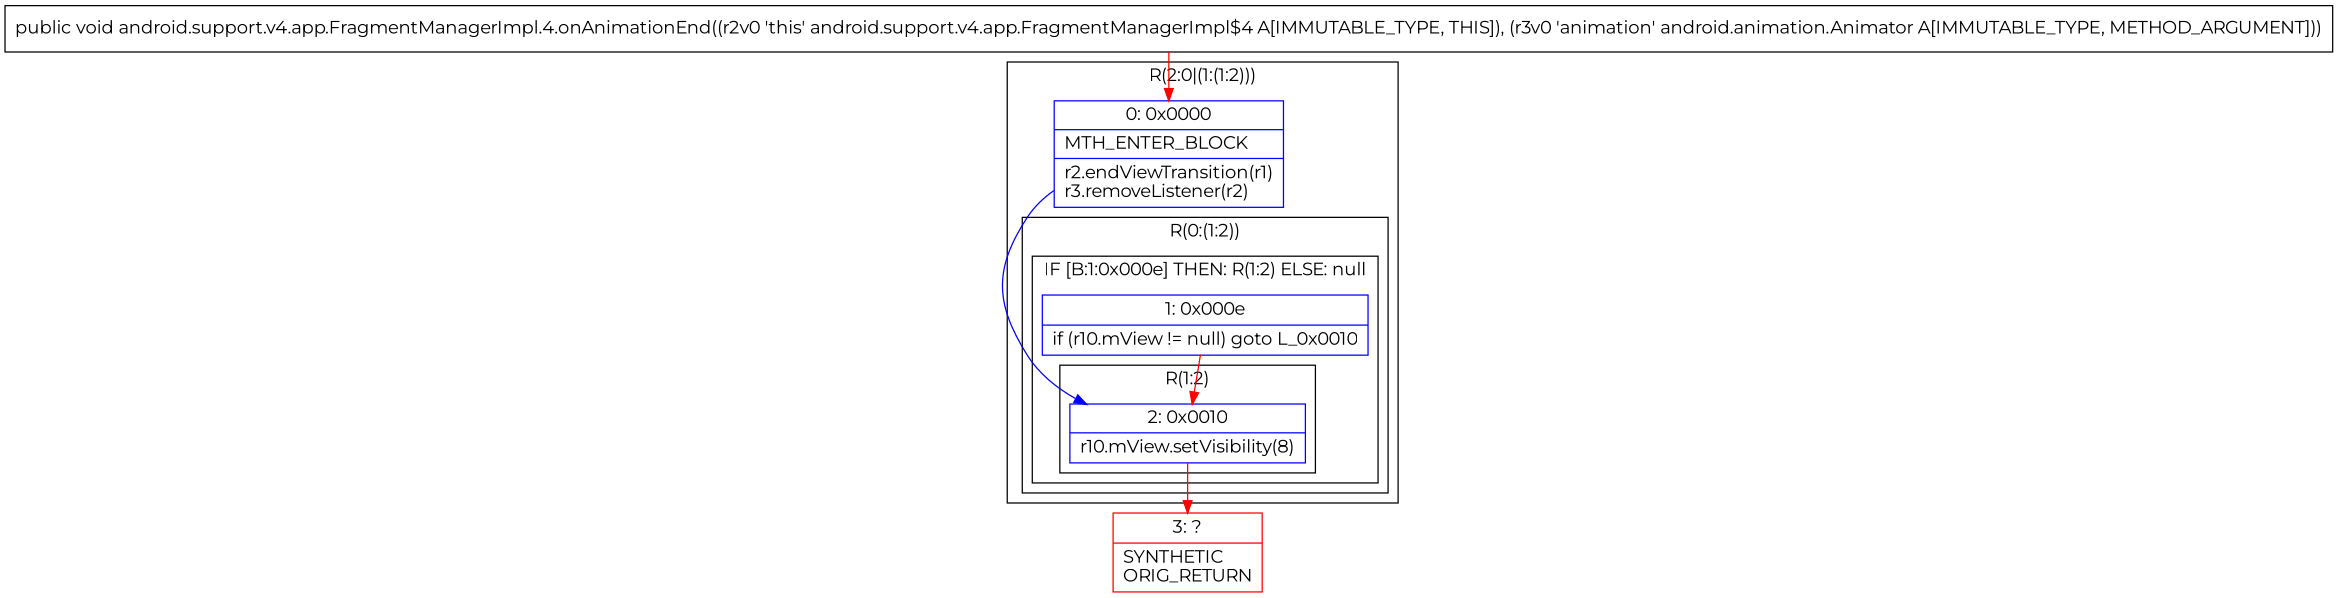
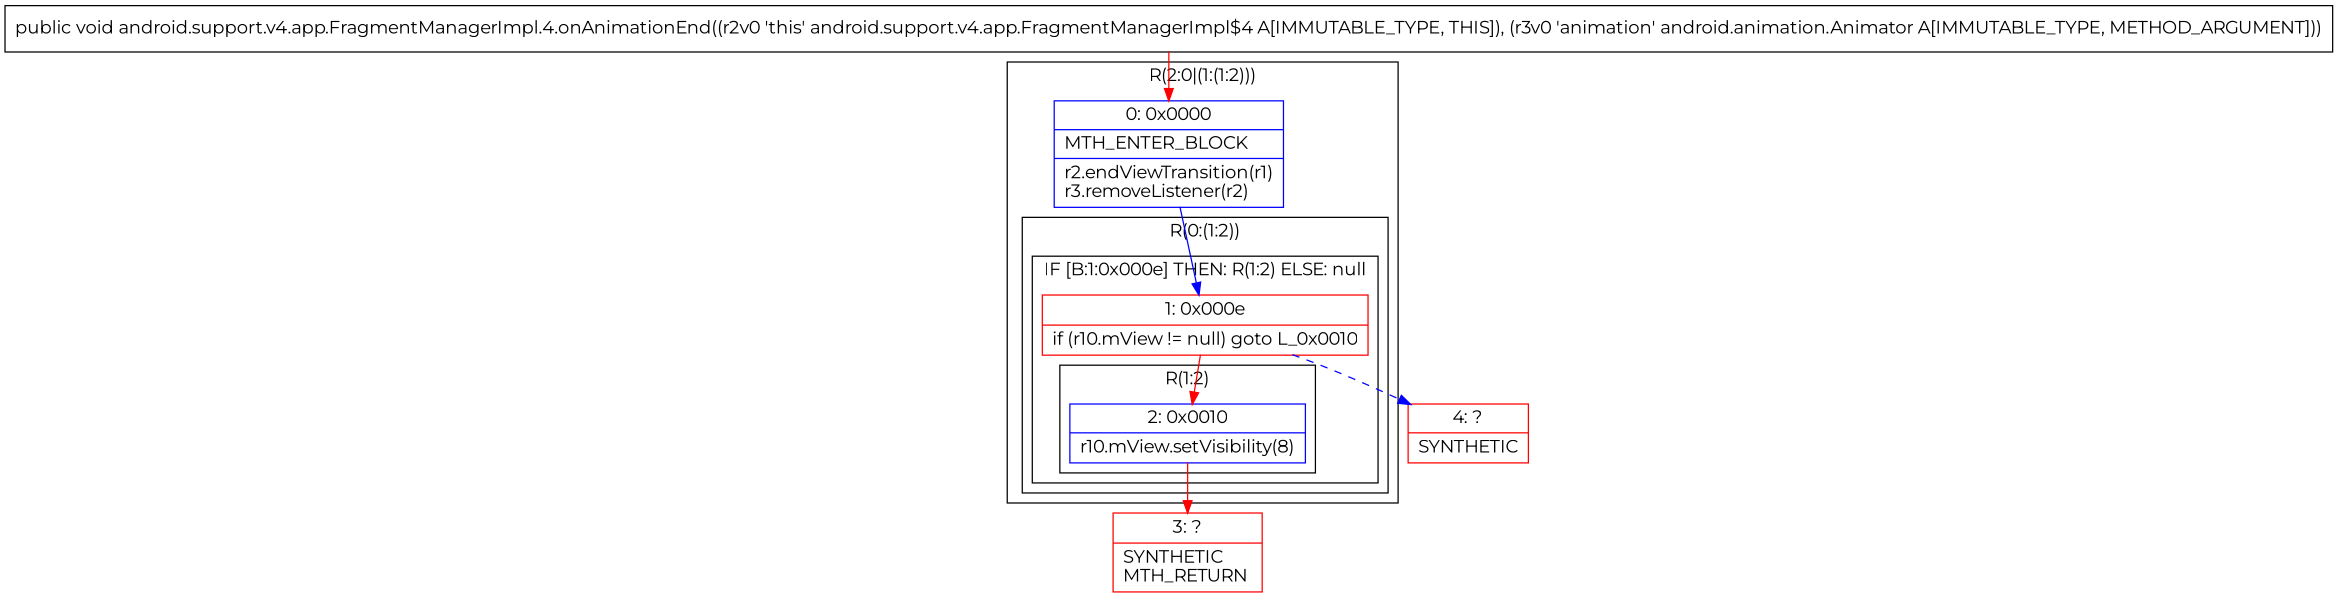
(1004, 300) -> (1188, 245)
(1205, 325) -> (1205, 325)
none -> (1468, 433)
(1188, 576) -> (1186, 576)
